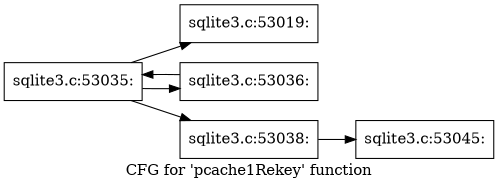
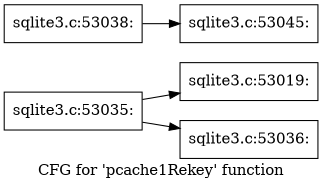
(166, 74) -> none
(156, 109) -> none
